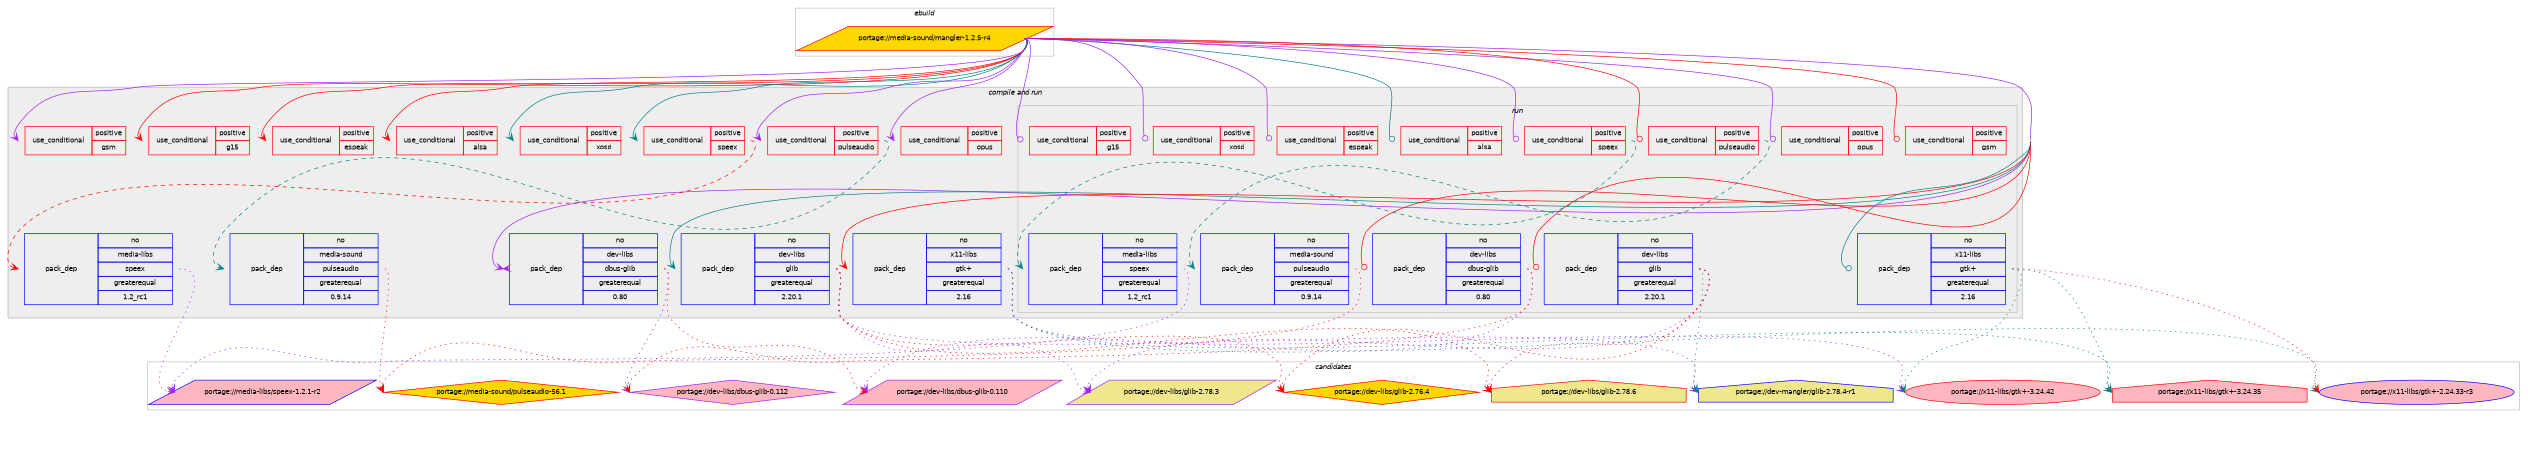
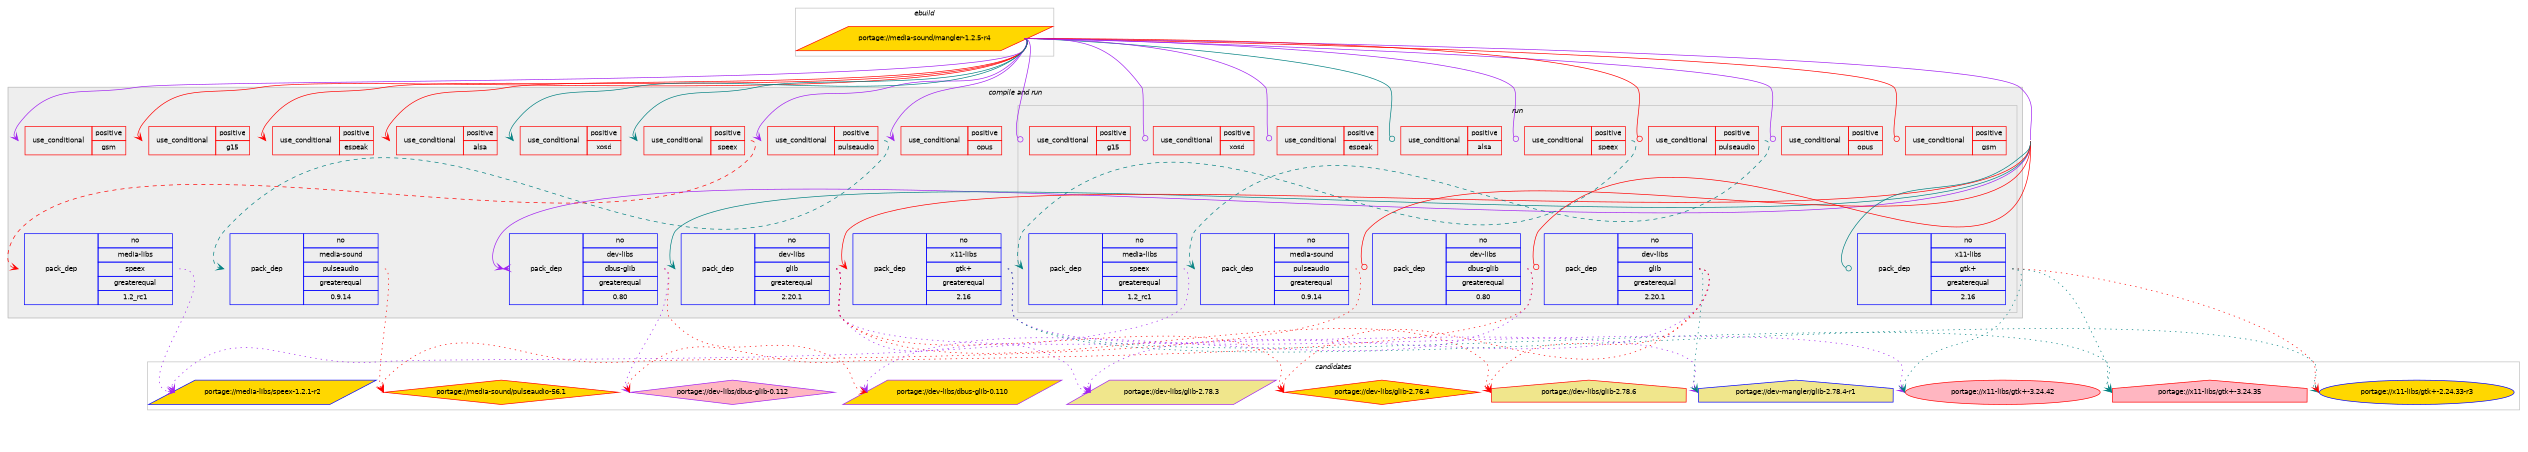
(262, 392) -> (262, 392)
(952, 392) -> (952, 392)
(2417, 392) -> (2417, 392)
